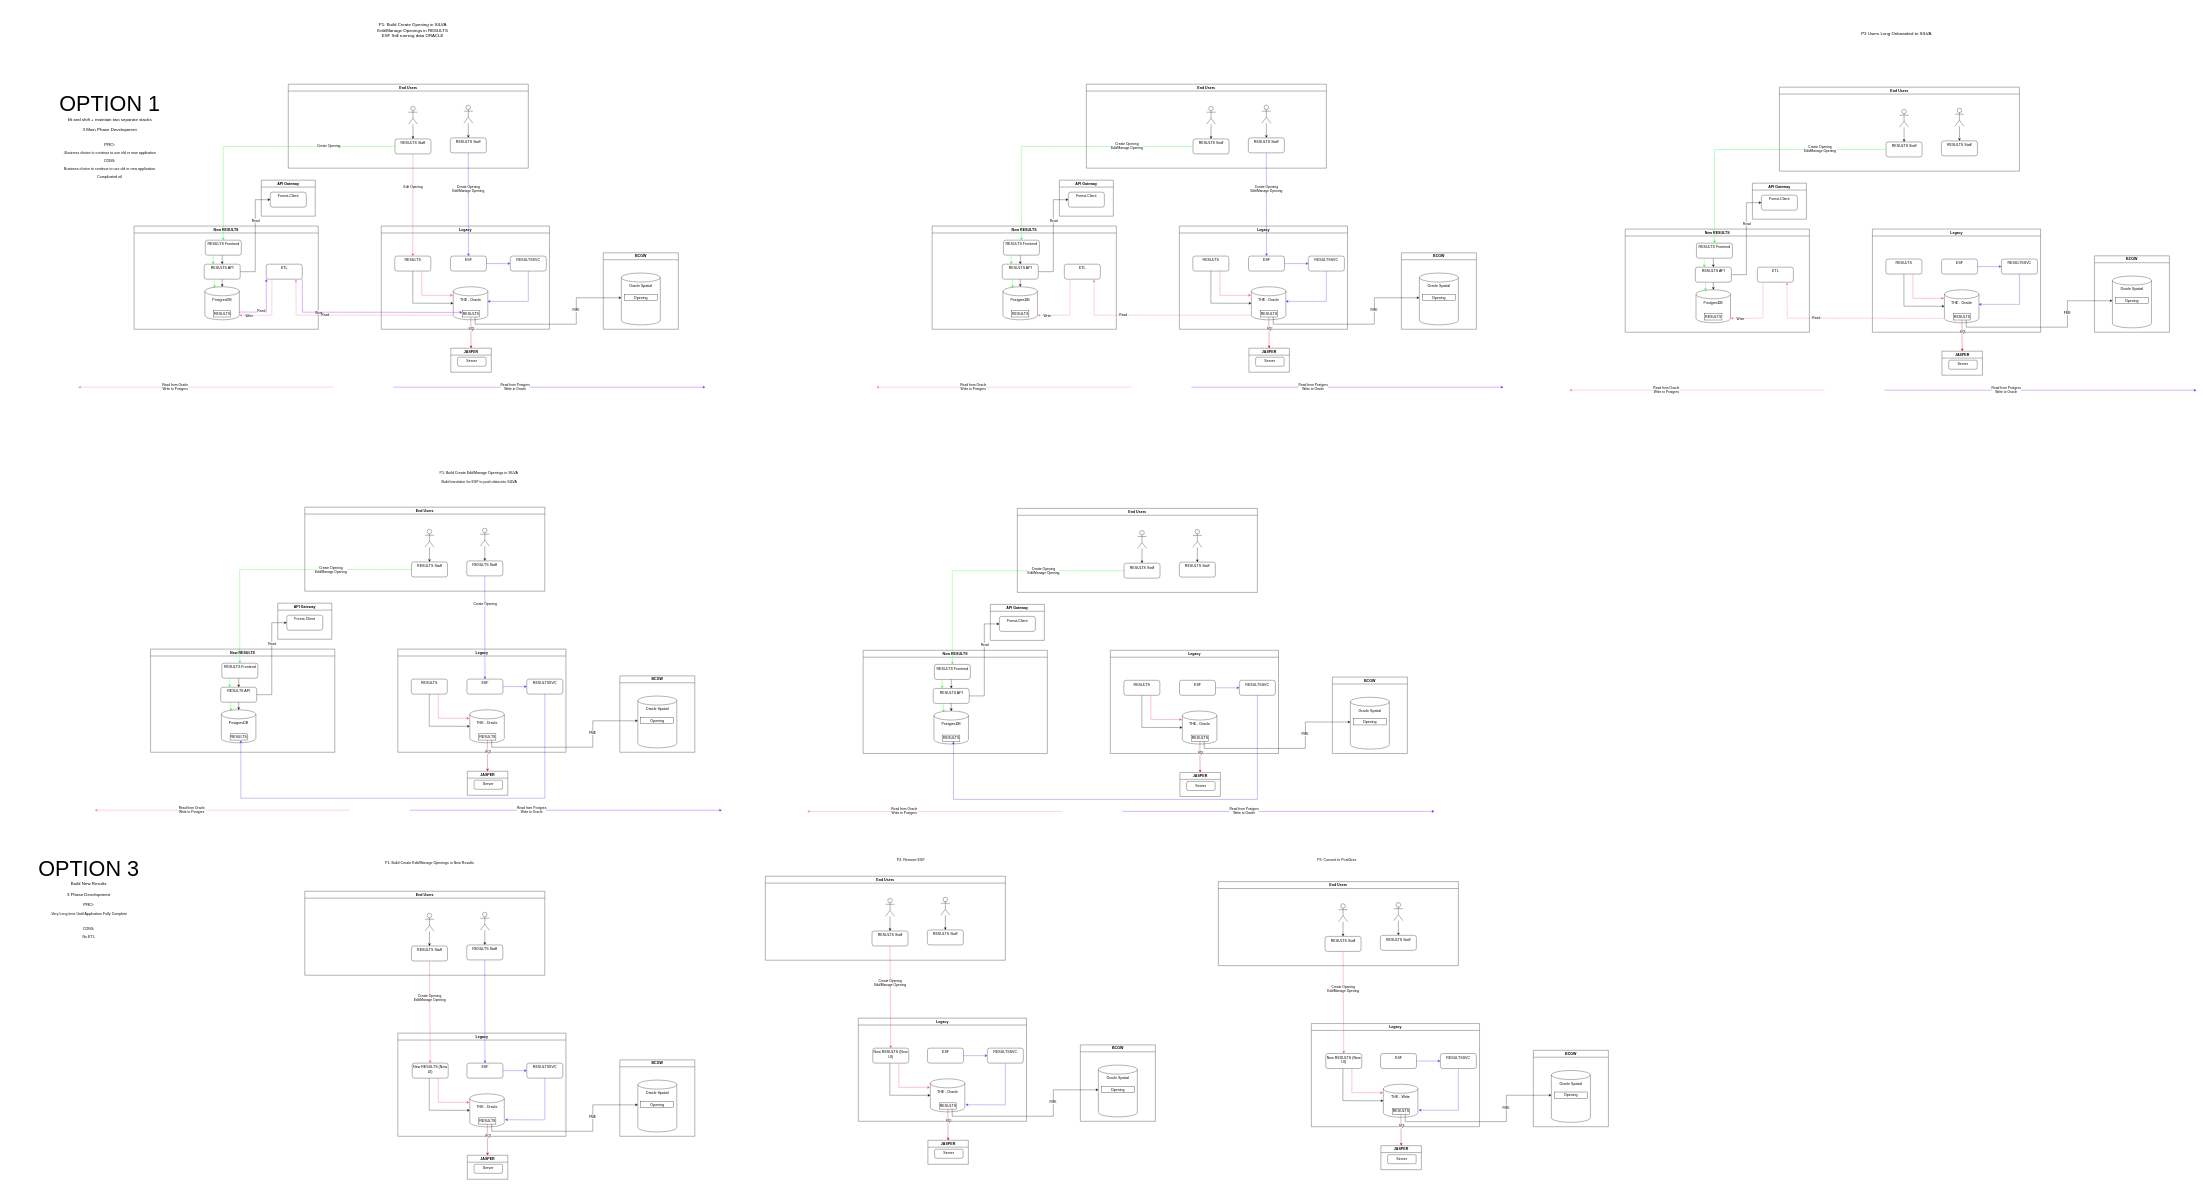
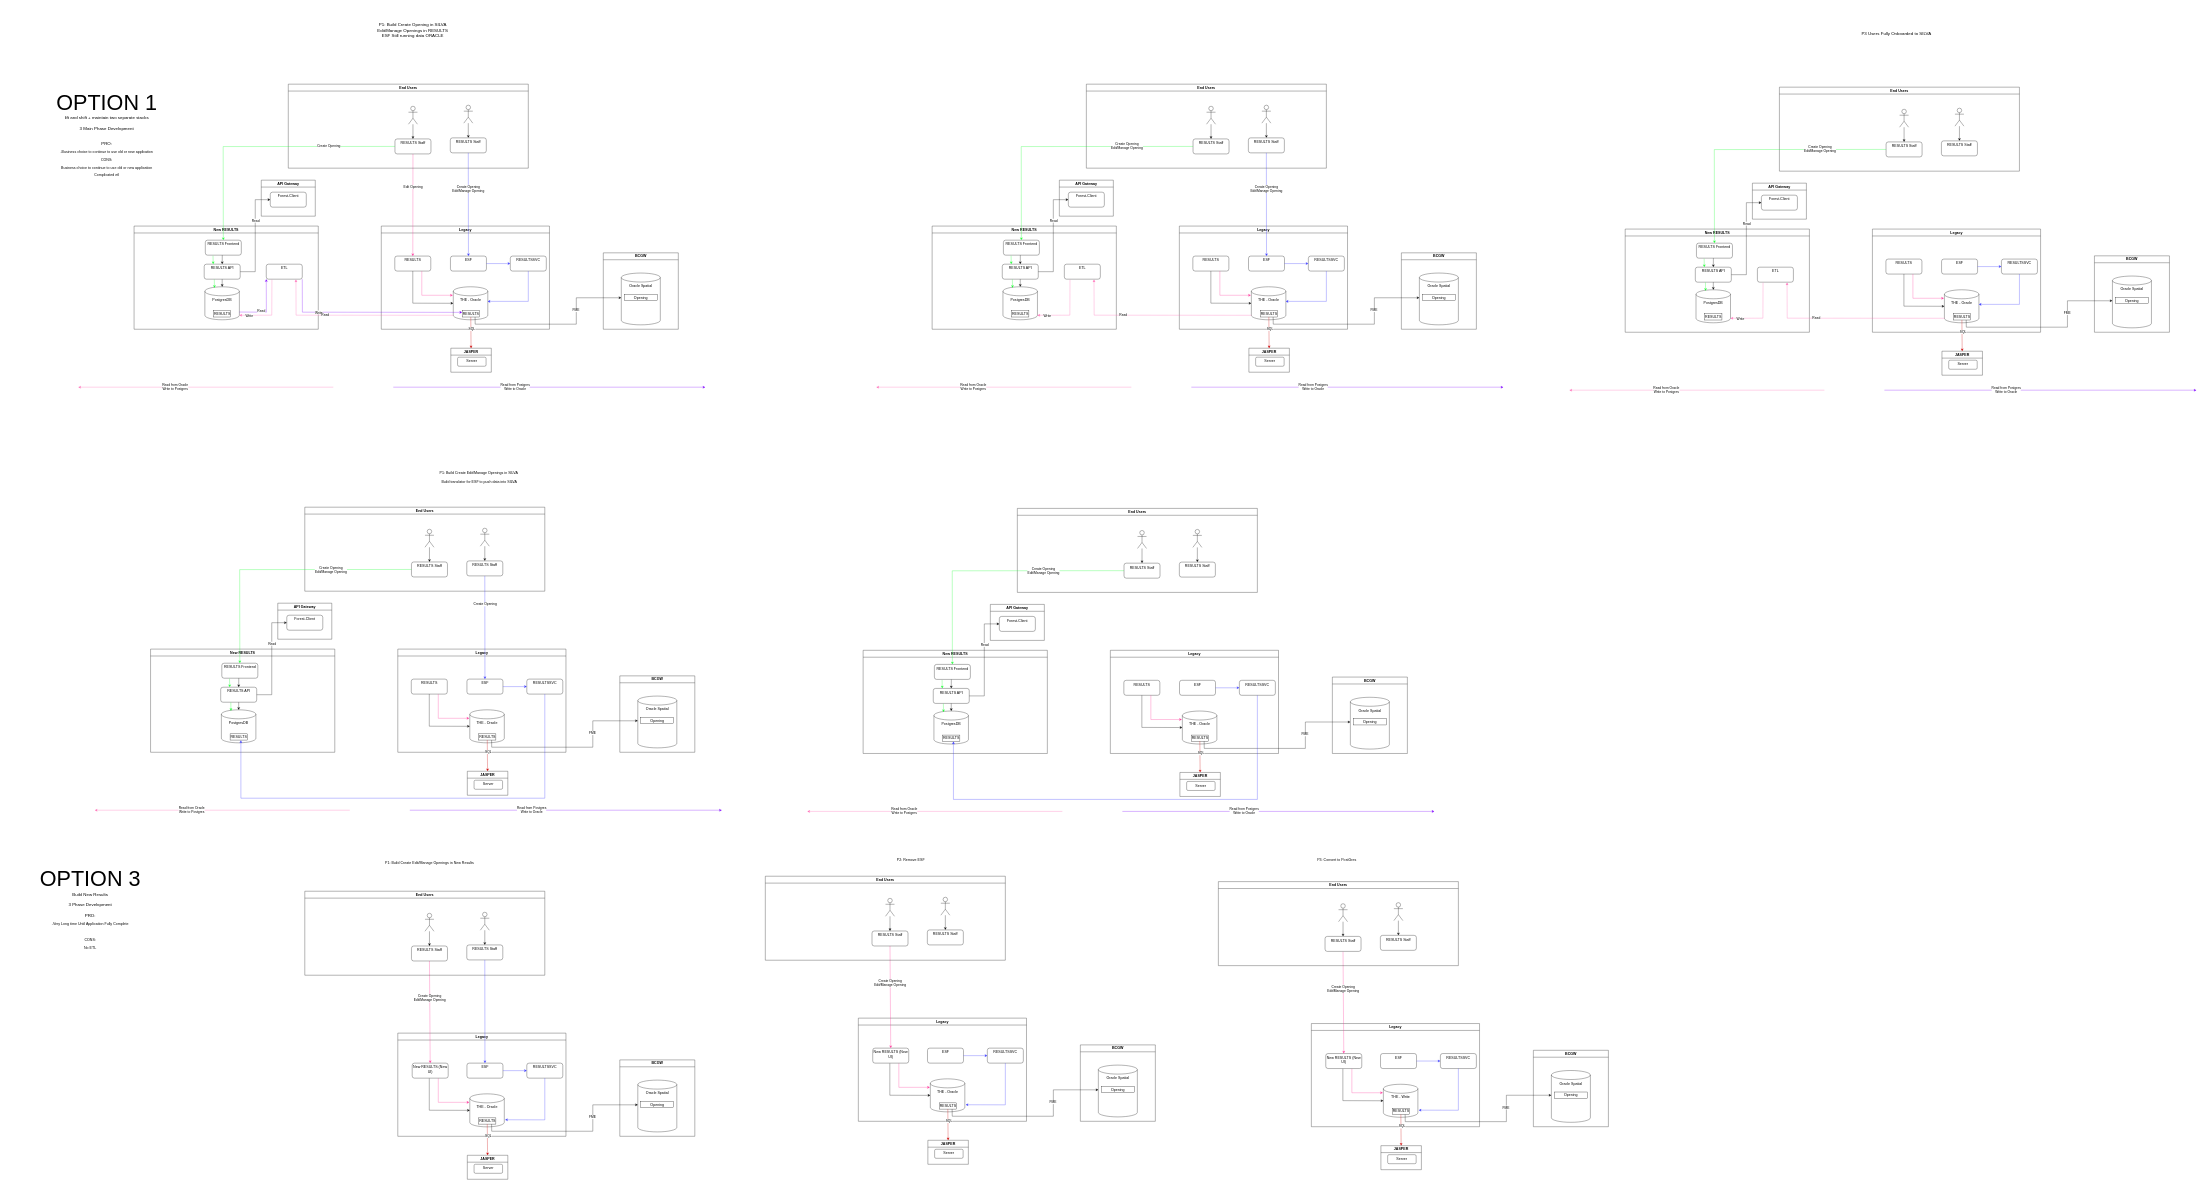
(1896, 33) -> (1896, 33)
(110, 137) -> (107, 135)
(89, 903) -> (90, 914)
